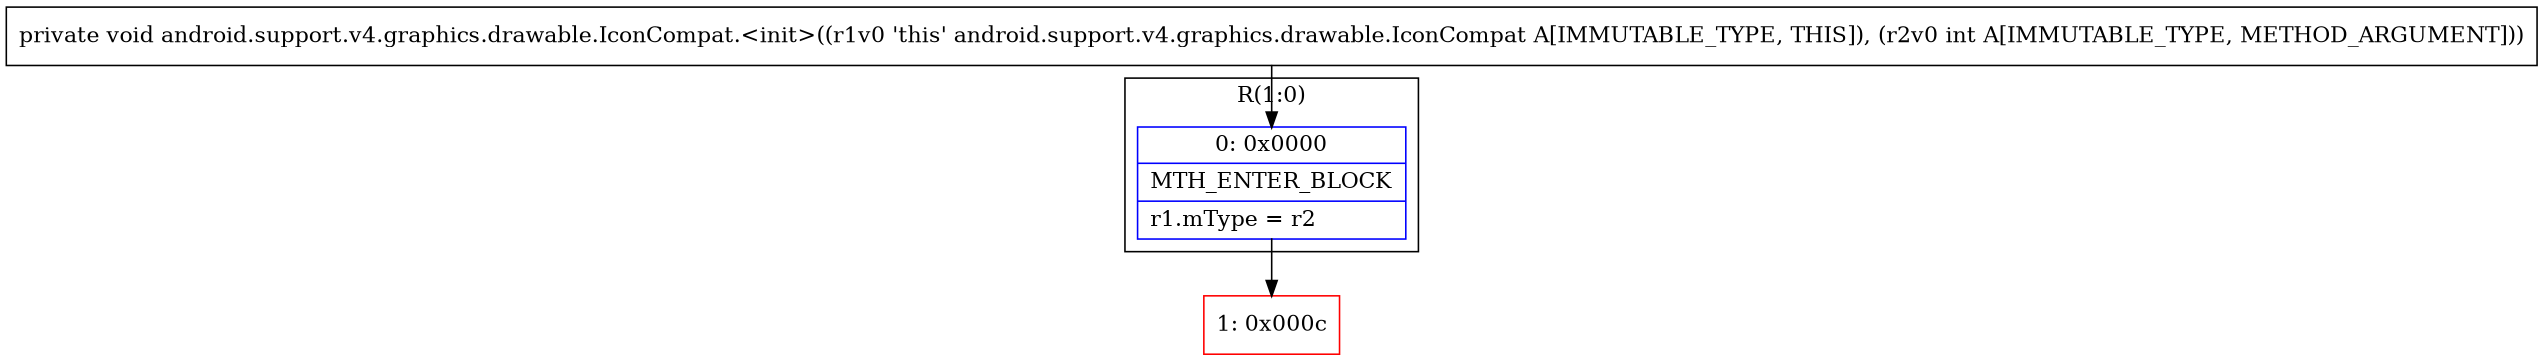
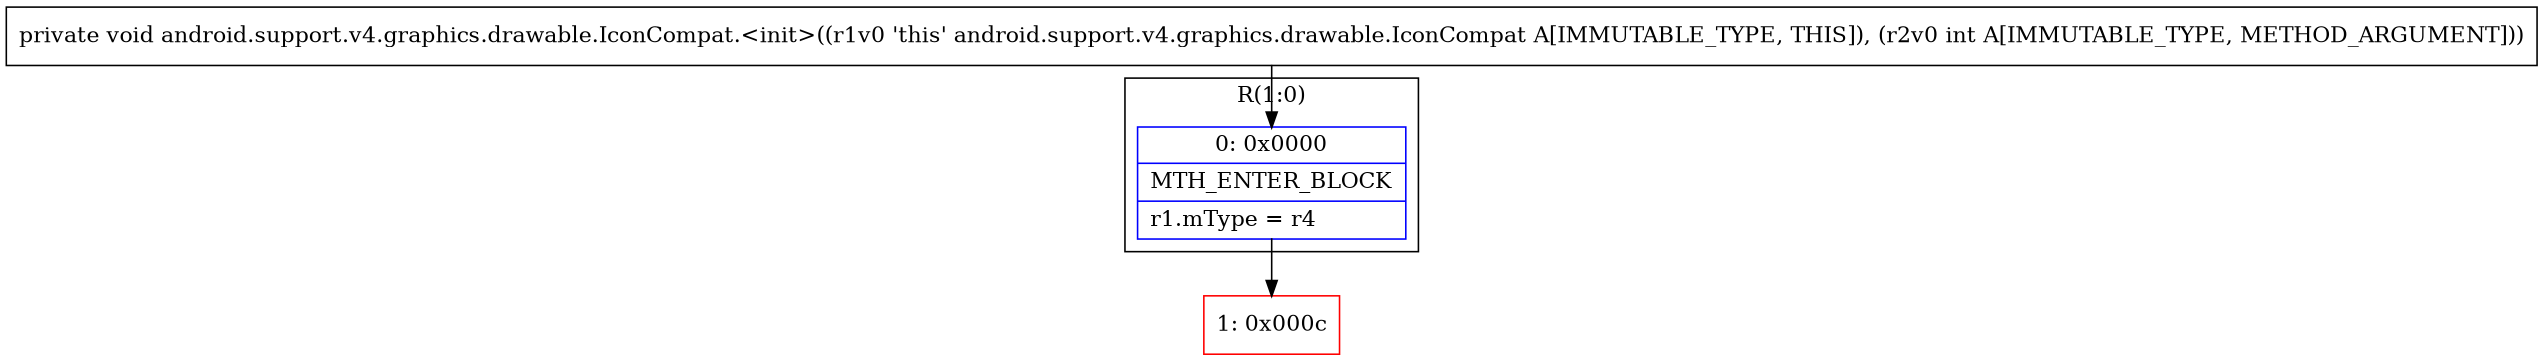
(1234, 219) -> (1234, 219)
